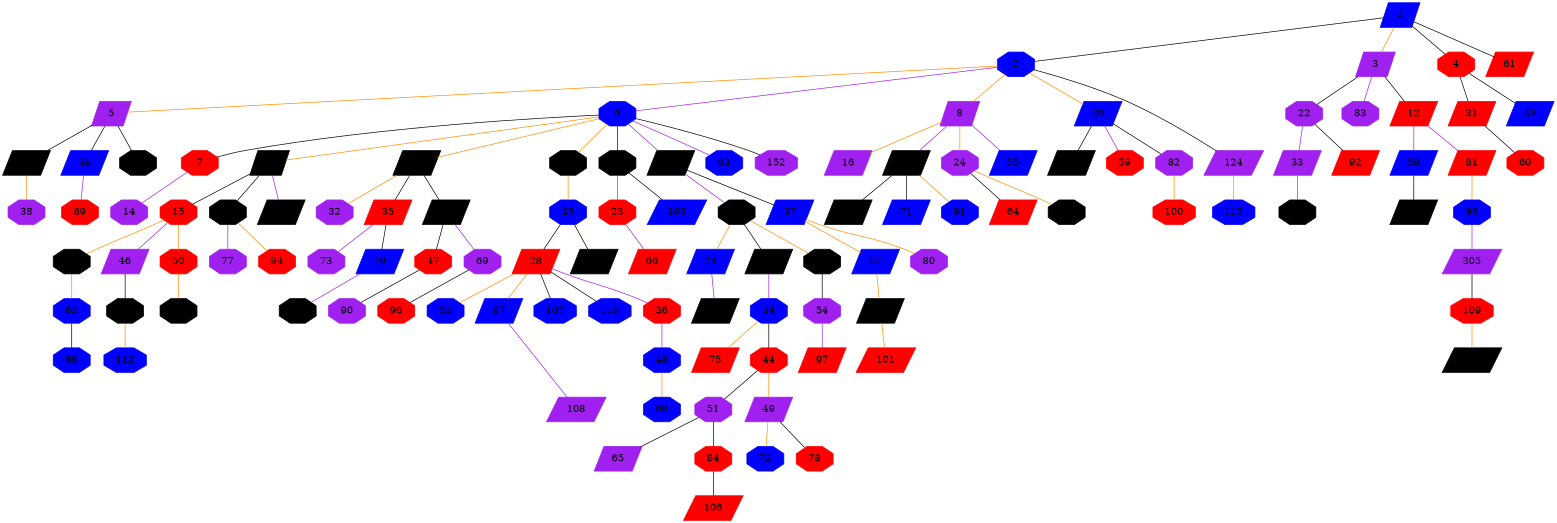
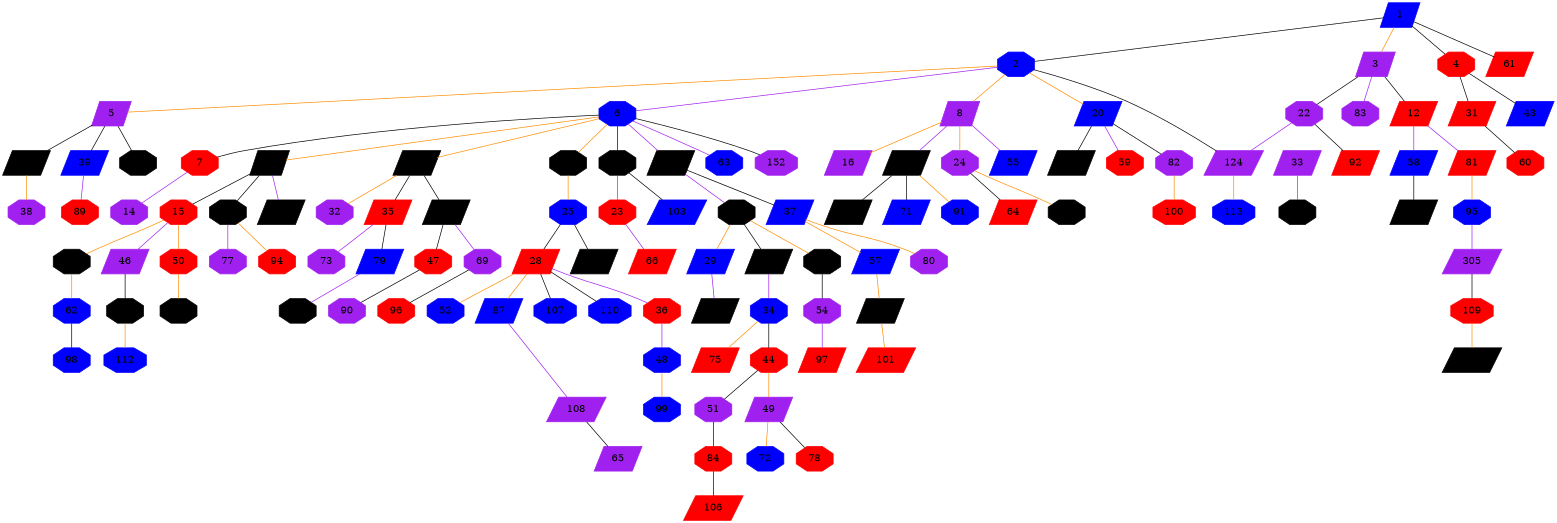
(1301, 138) -> (1271, 137)
(670, 432) -> (597, 434)
